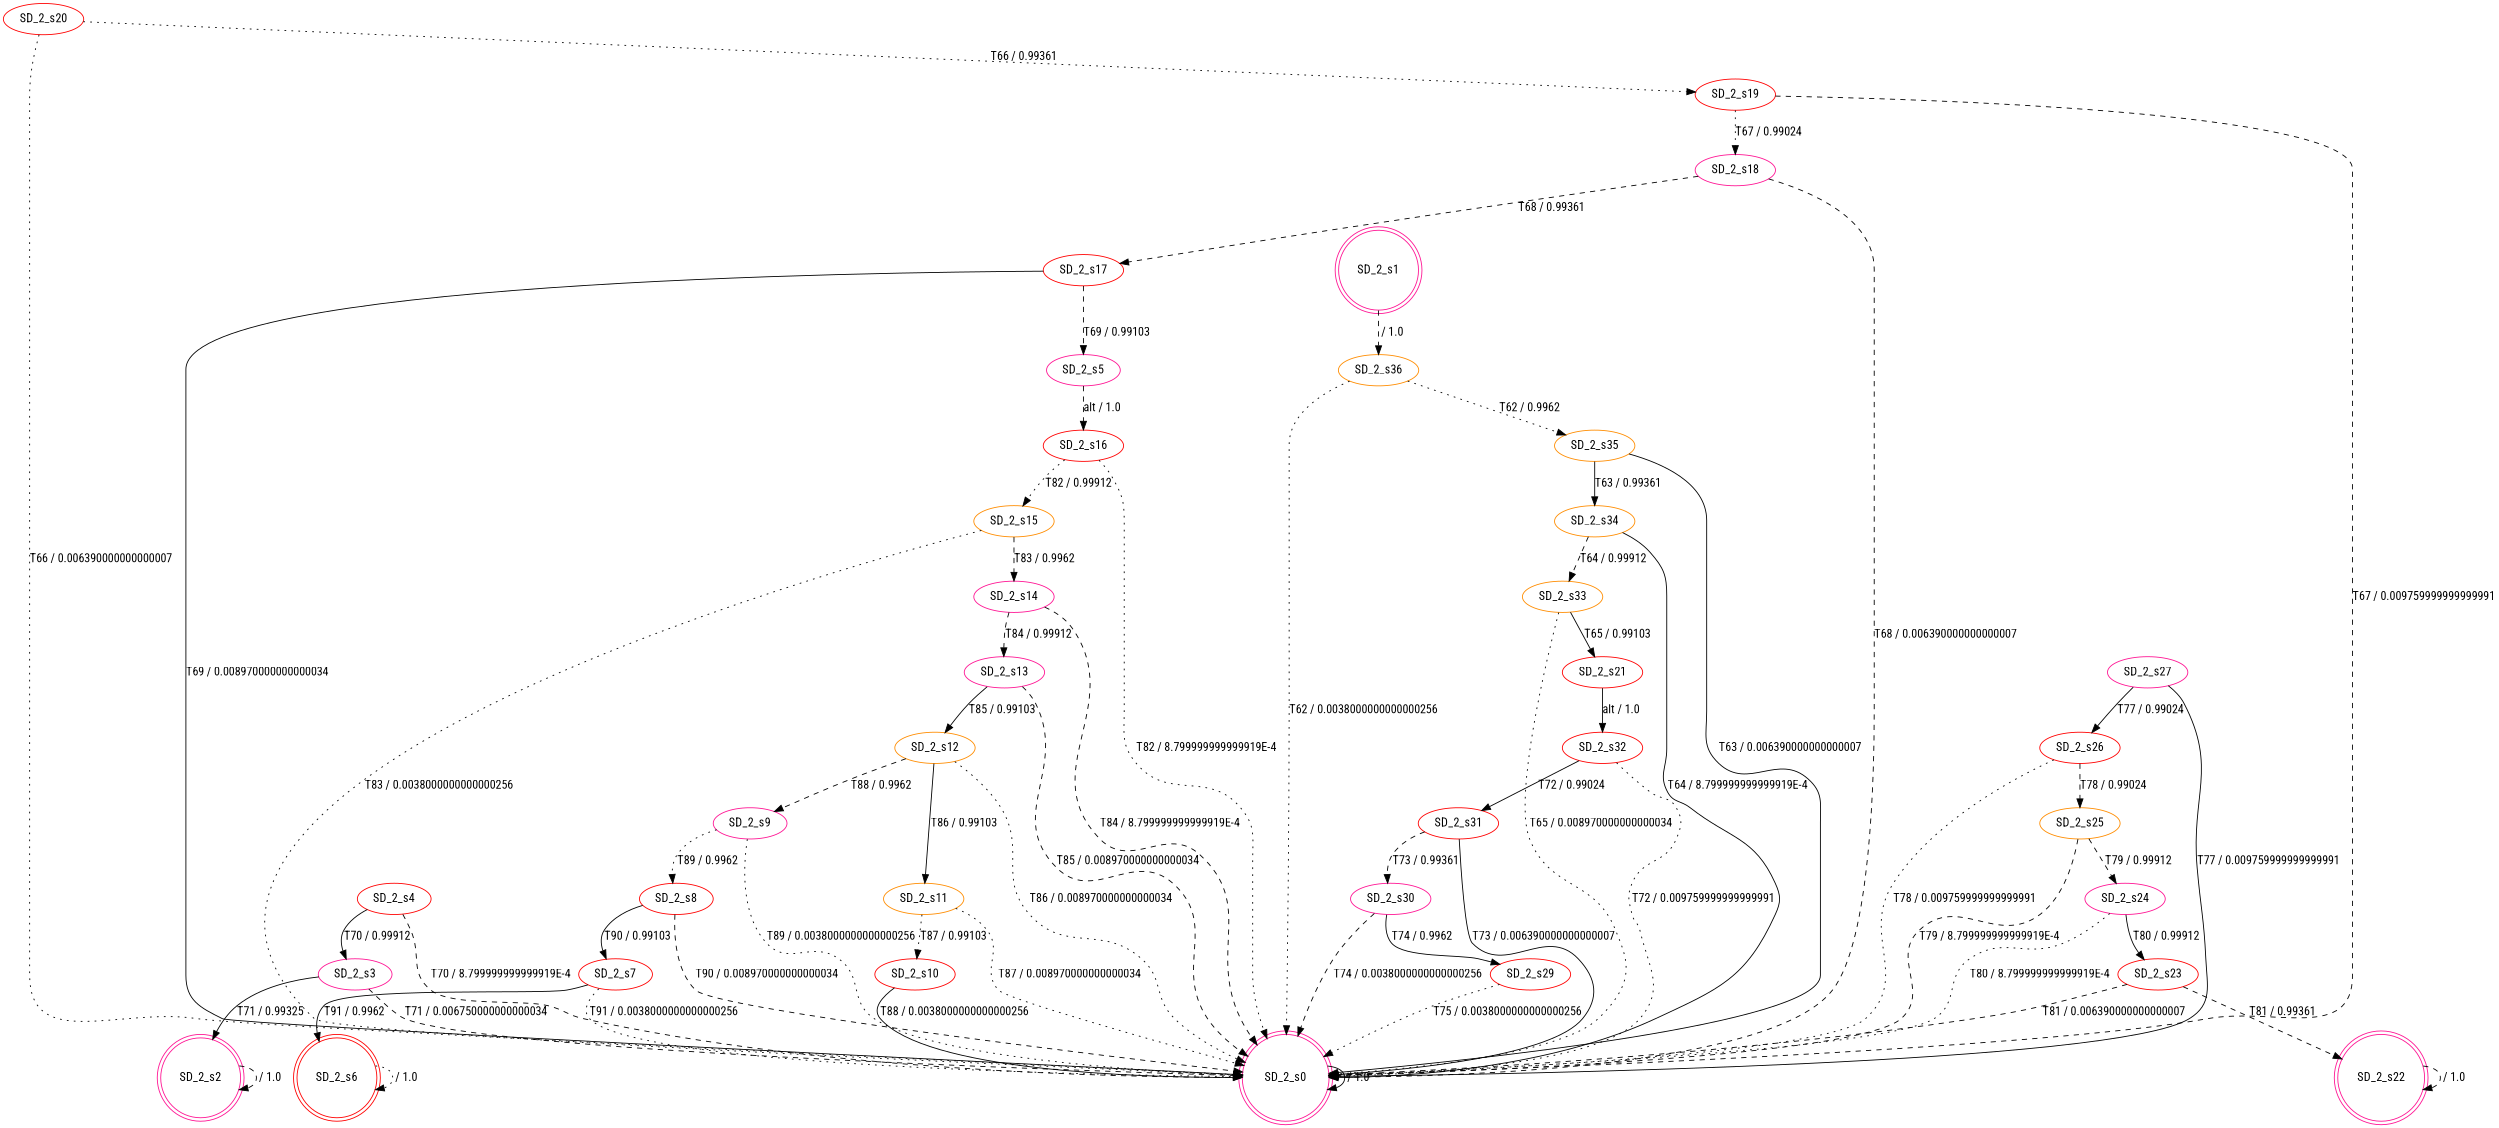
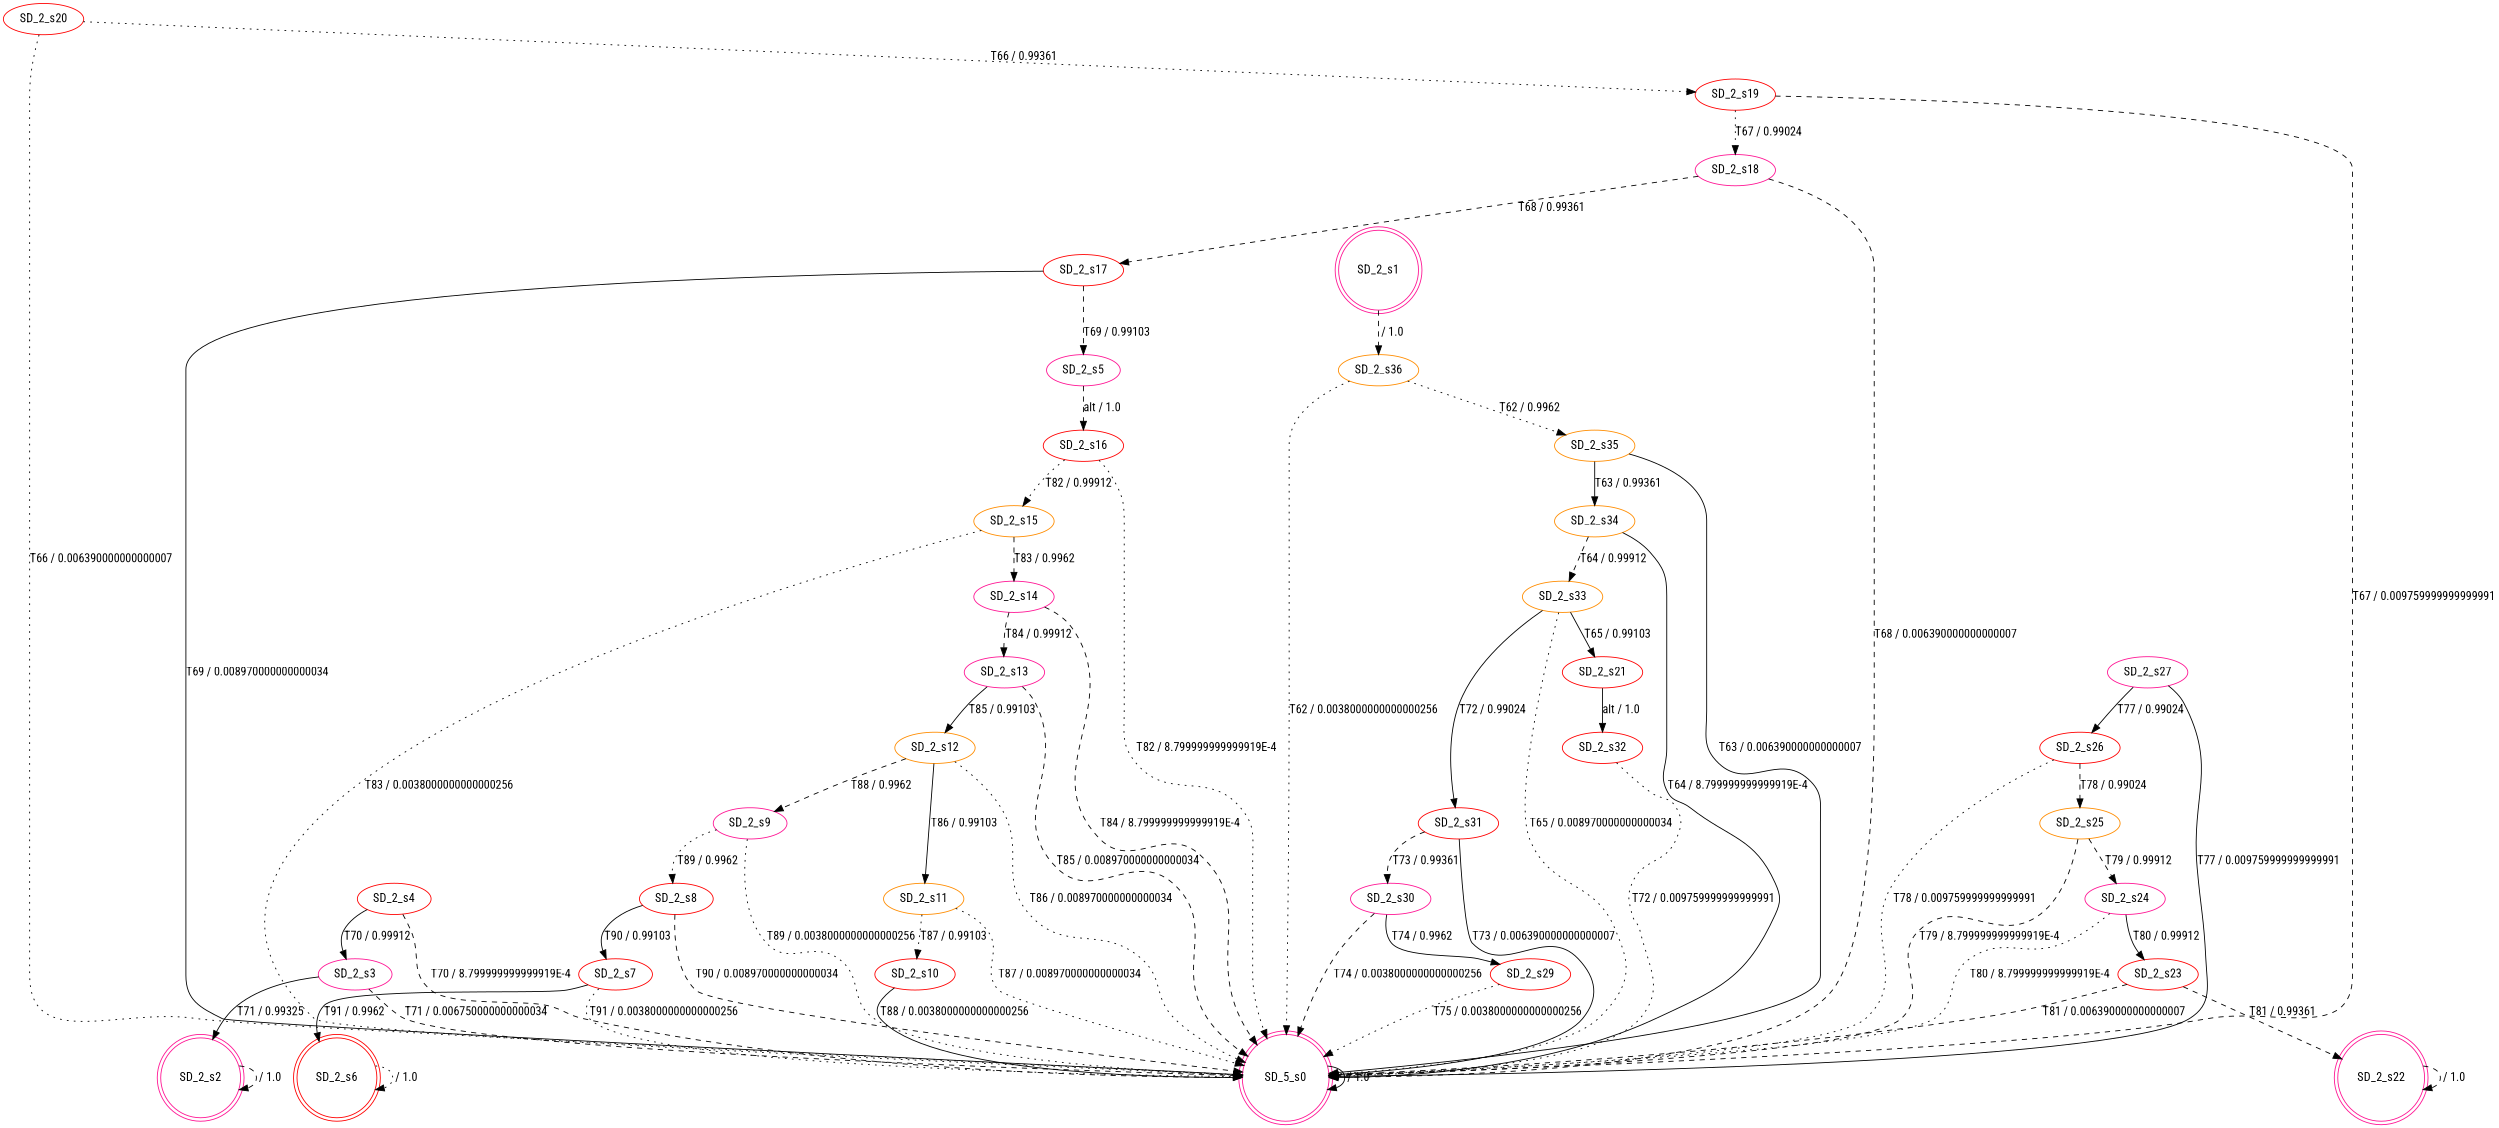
(1534, 784) -> (1466, 690)
(1286, 1078) -> (1286, 1078)
